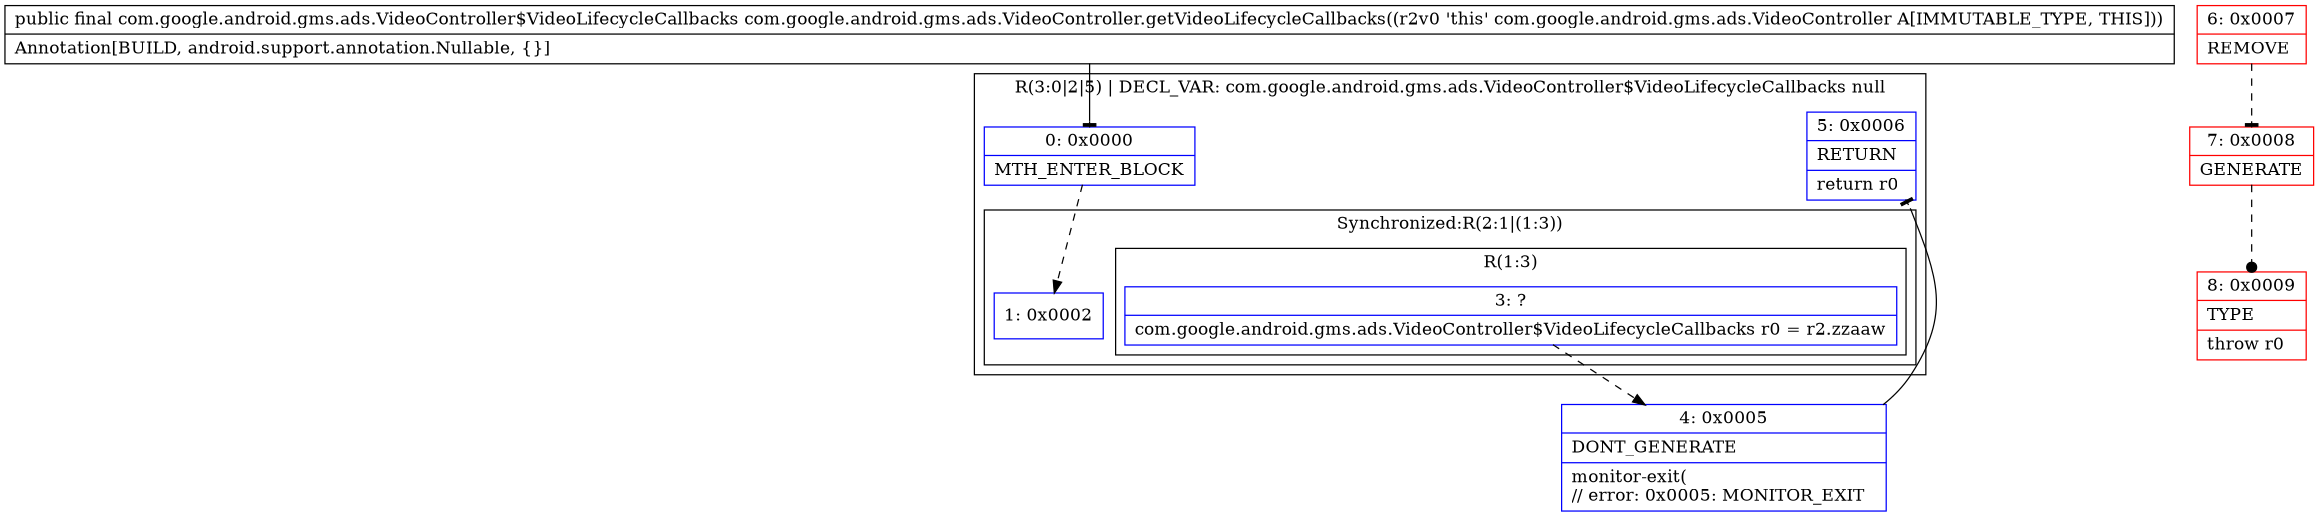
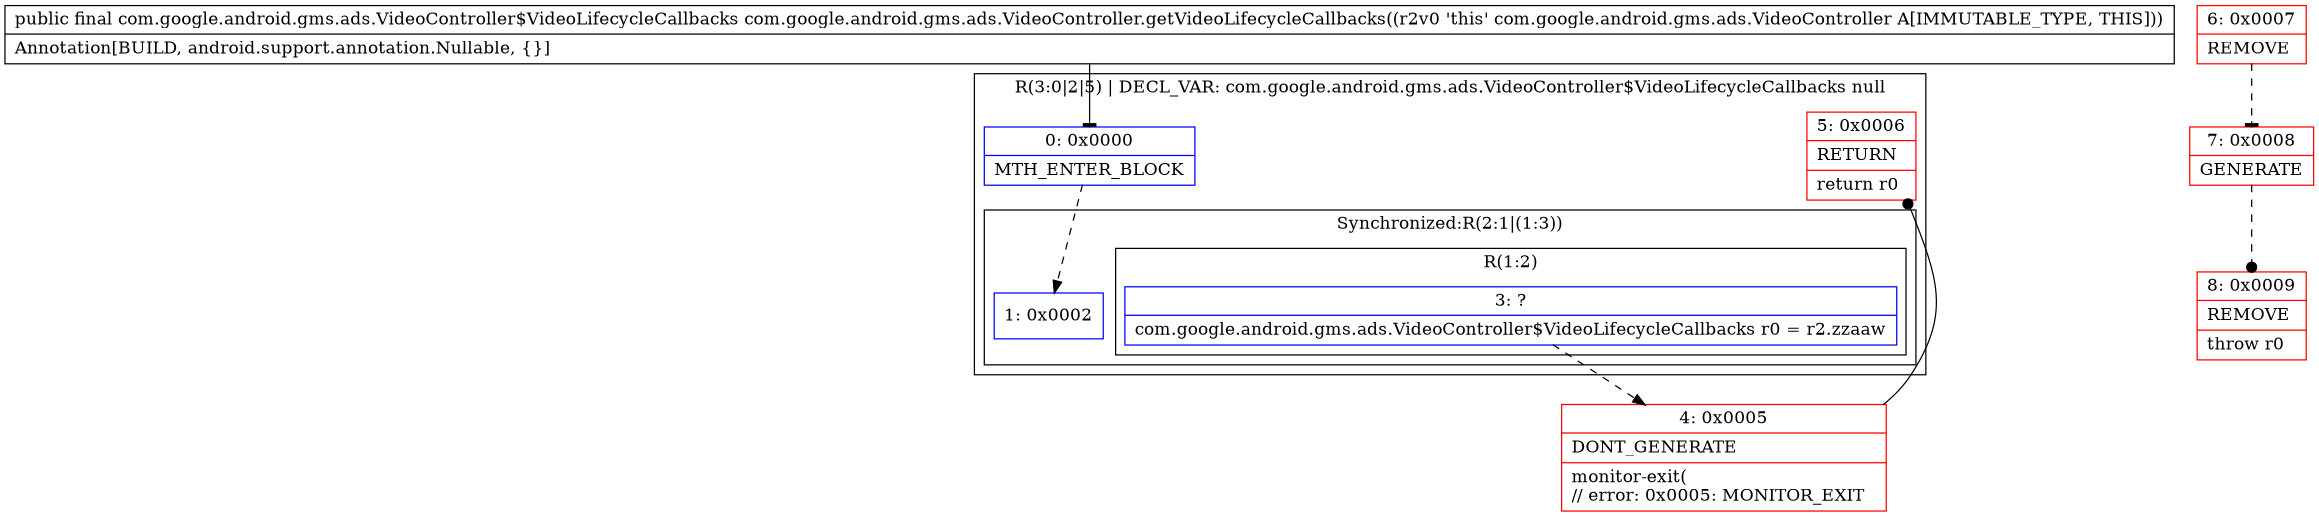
(1861, 156) -> (1861, 156)
(1511, 263) -> (1511, 263)
(1936, 313) -> (1936, 313)
(2231, 315) -> (2249, 315)
(1724, 458) -> (1724, 458)
